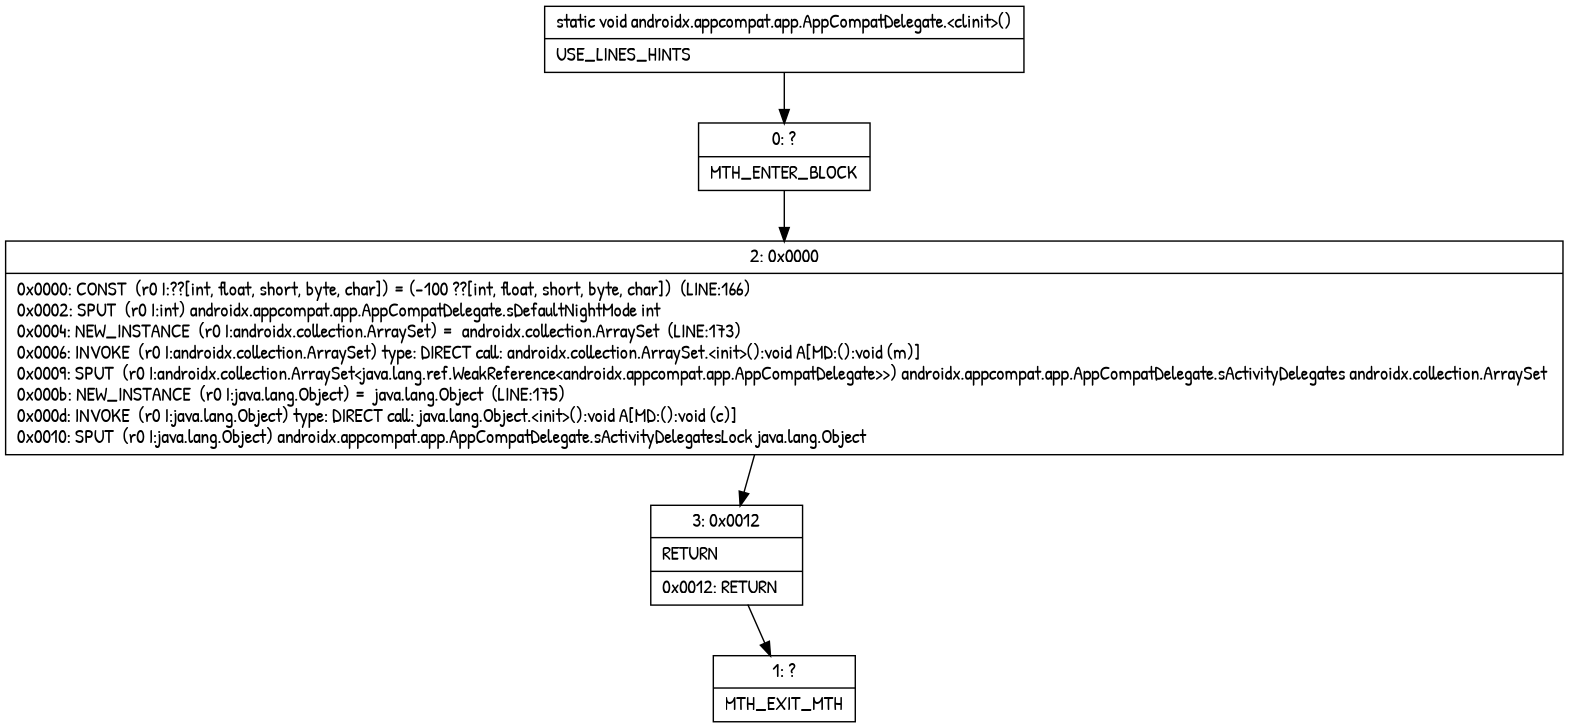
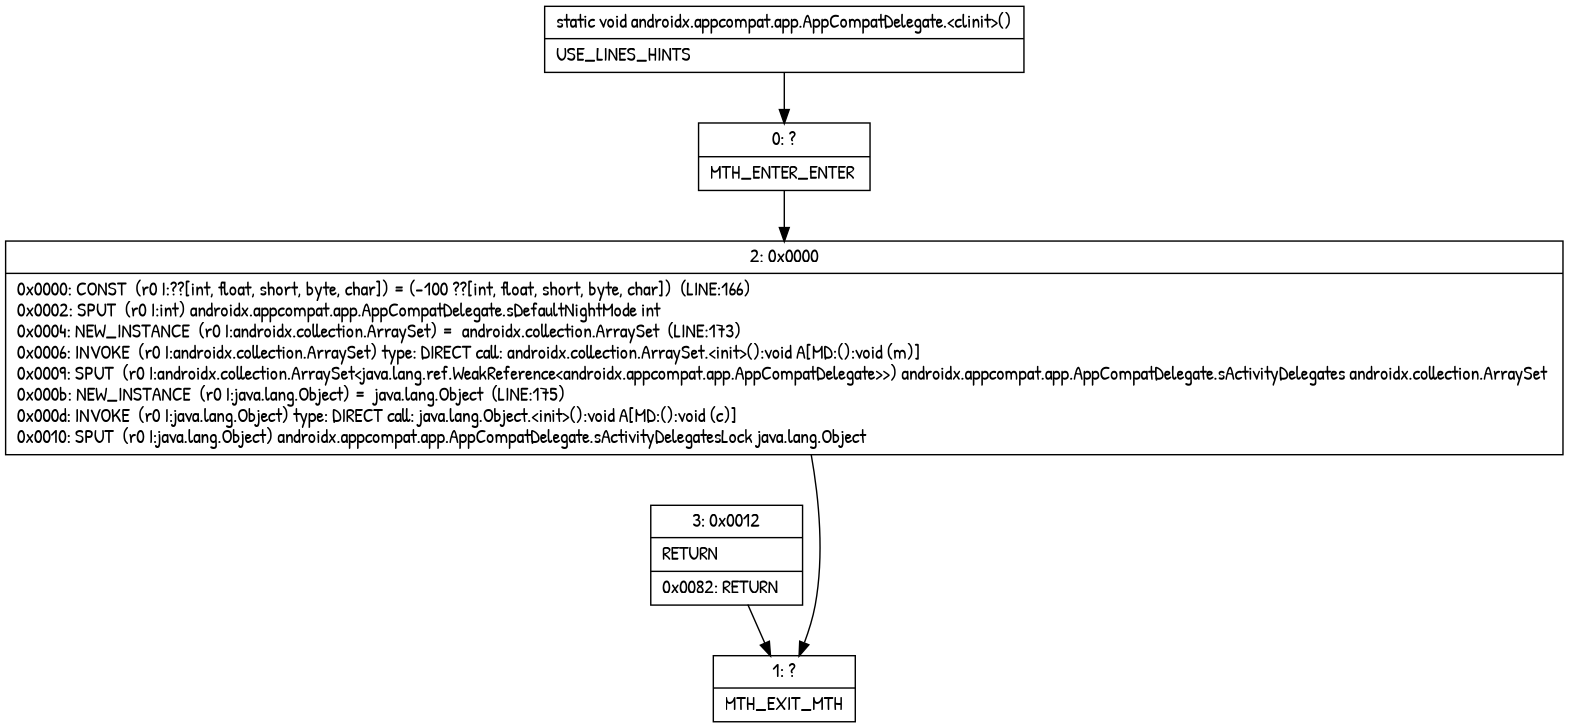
(784, 173) -> (782, 173)
(749, 473) -> (820, 549)
(726, 588) -> (727, 588)
